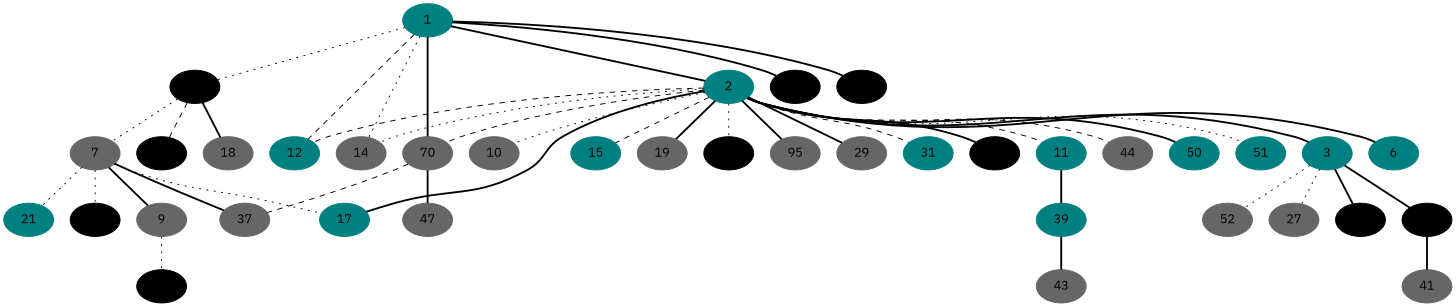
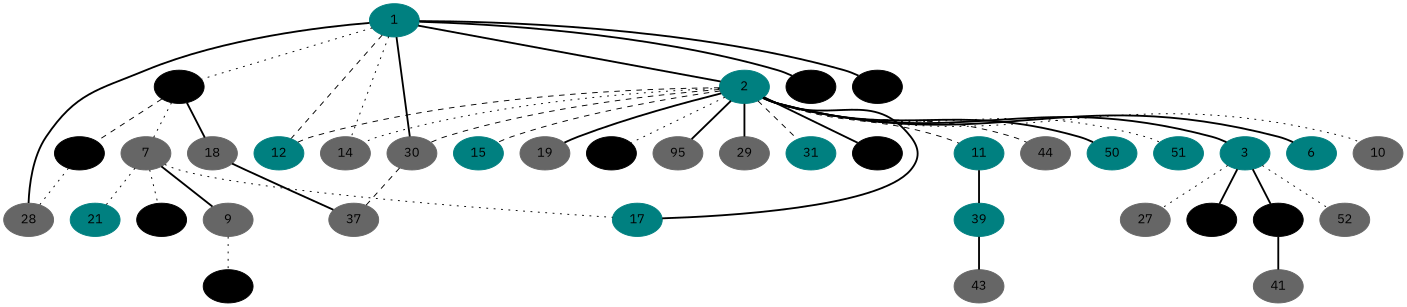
(428, 153) -> (412, 153)
(172, 189) -> (267, 180)
none -> (29, 220)
(428, 220) -> none
